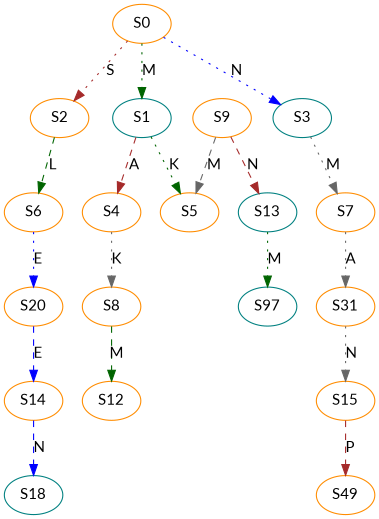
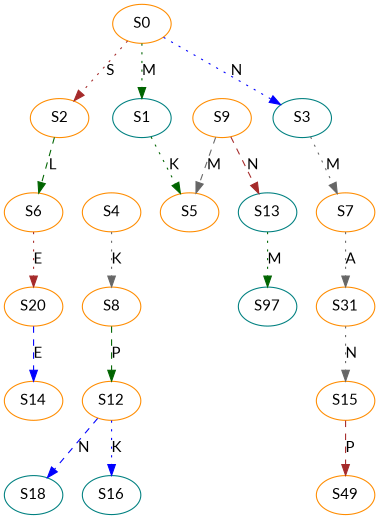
(128, 160) -> none
(34, 254) -> (34, 254)
(116, 354) -> (116, 354)
(34, 443) -> (76, 444)
none -> (112, 495)
